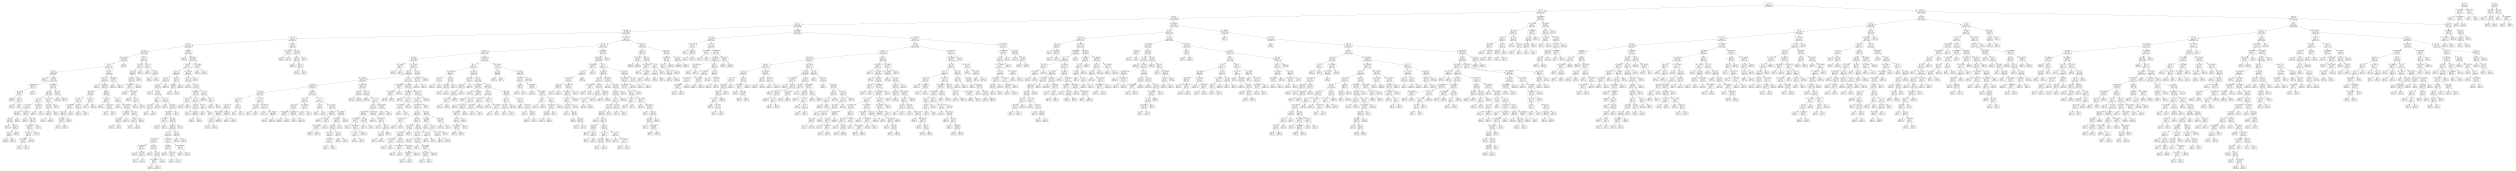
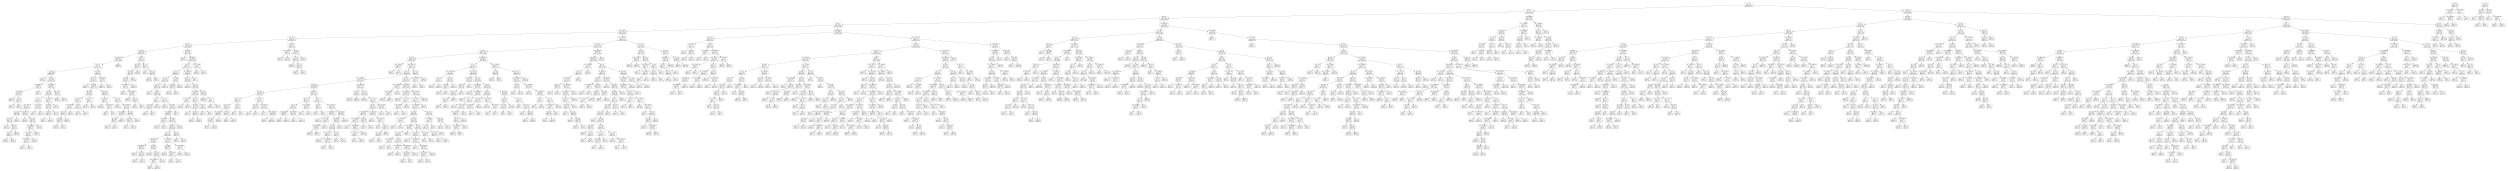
none -> (319, 141)
